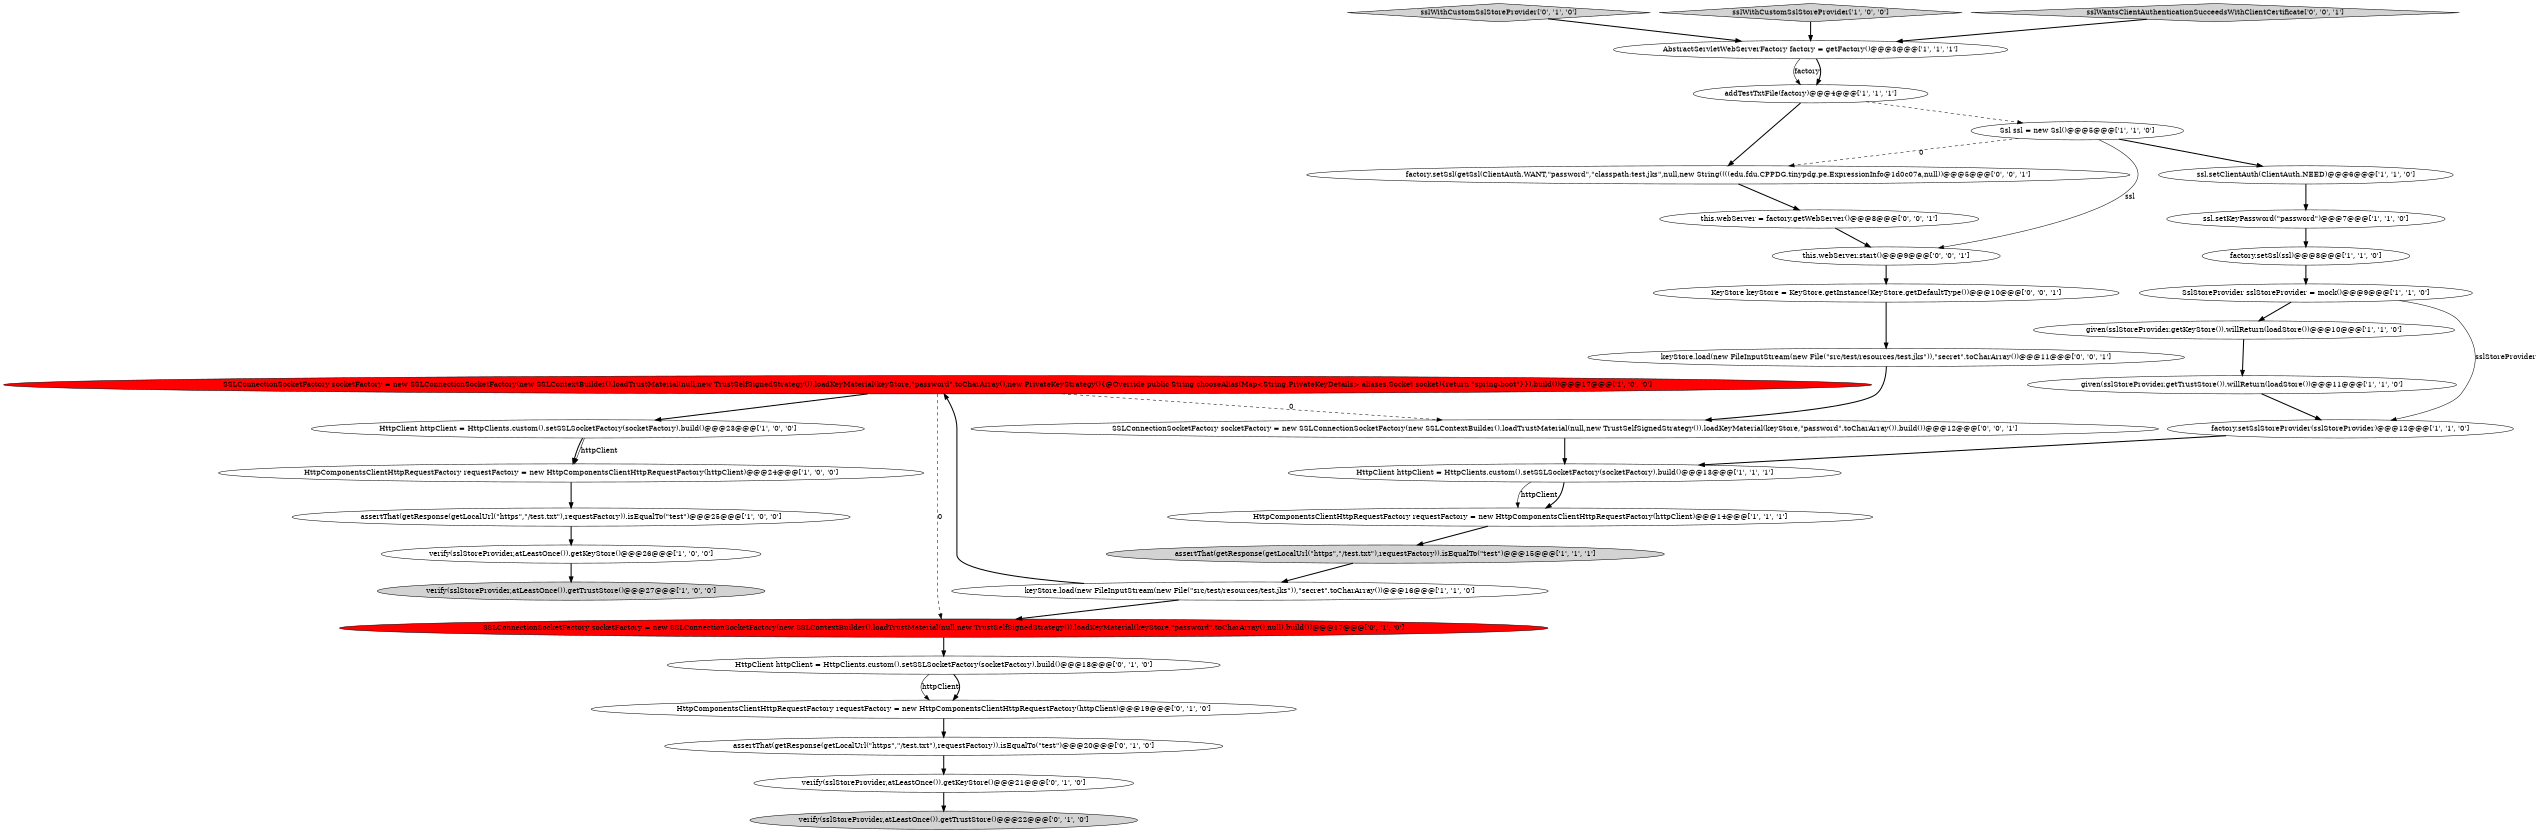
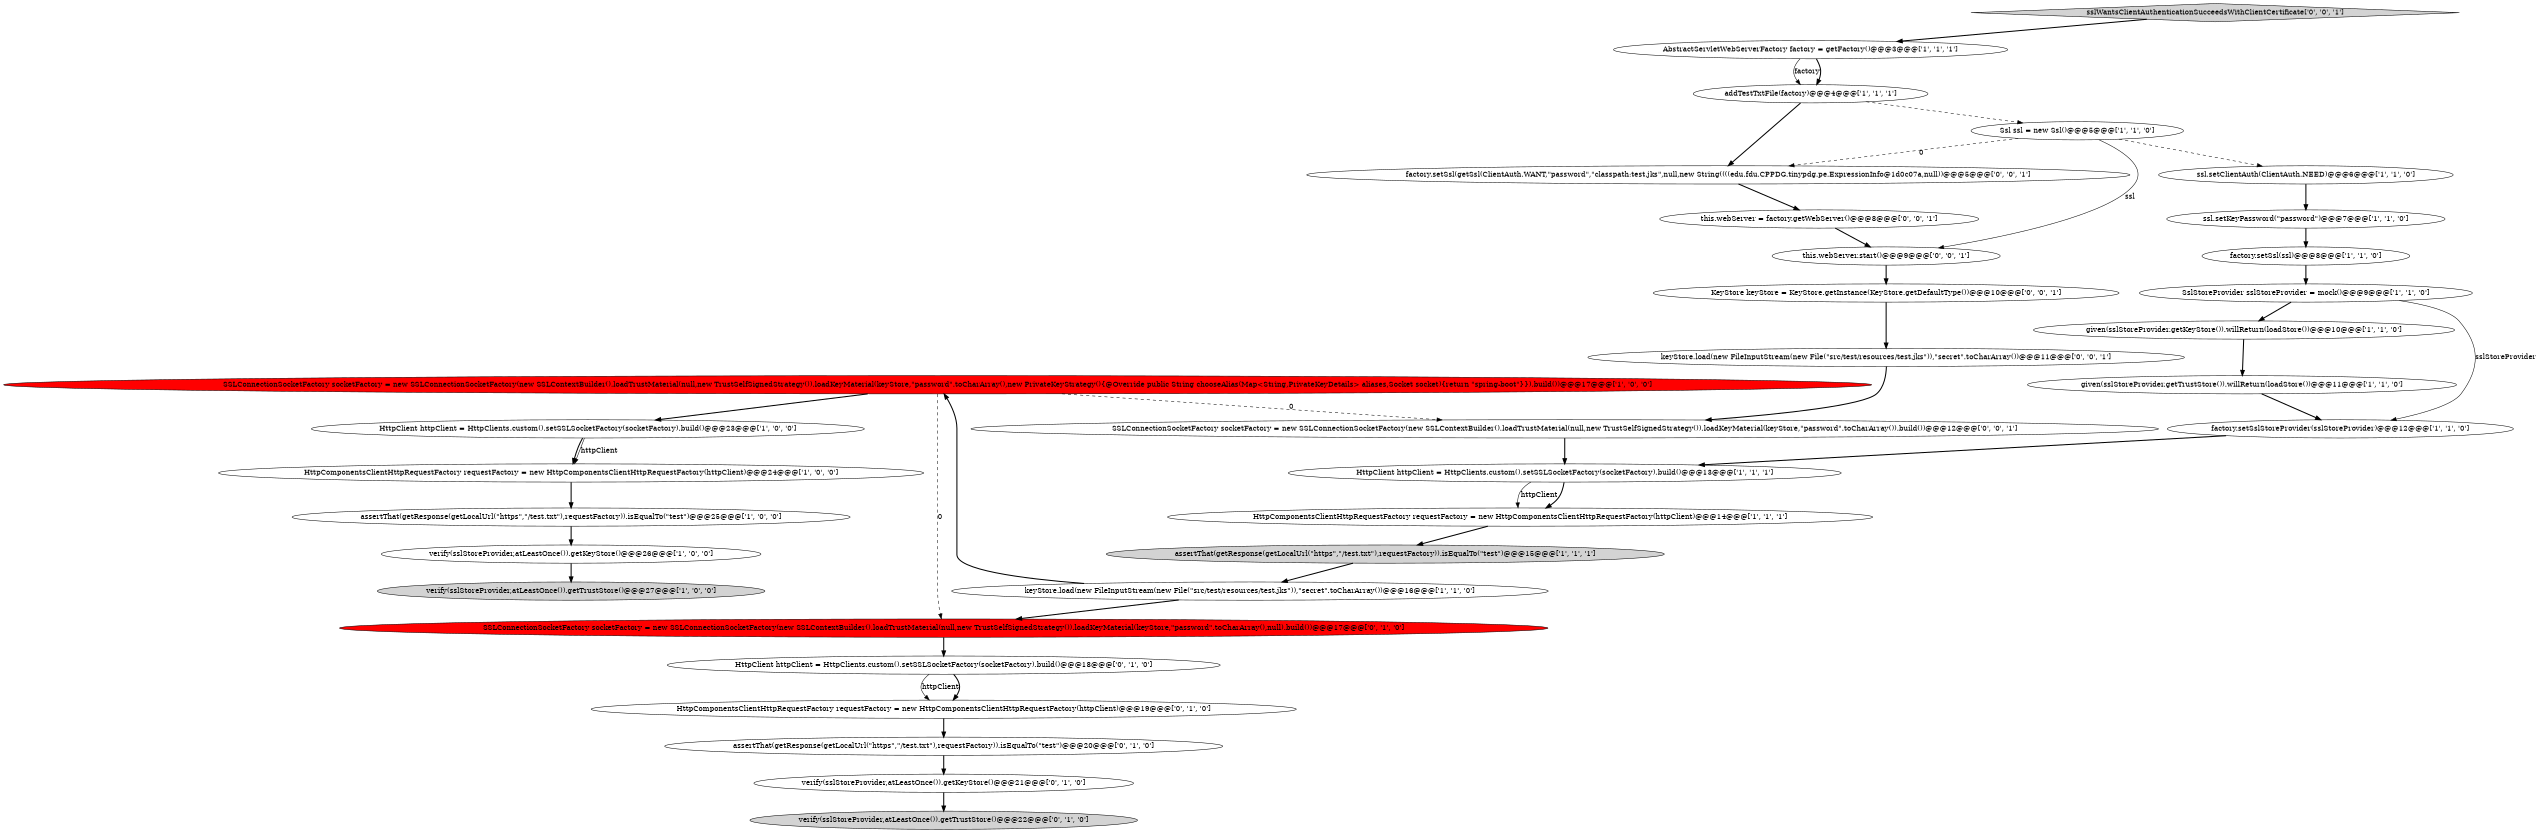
(1499, 13) -> none
(1811, 13) -> none
(2188, 152) -> (2188, 152)
